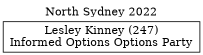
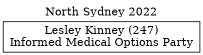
(102, 37) -> (102, 37)
